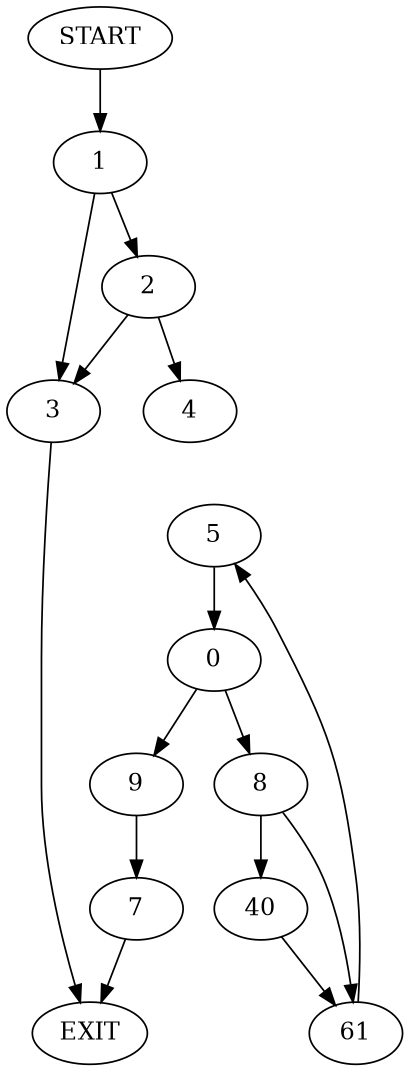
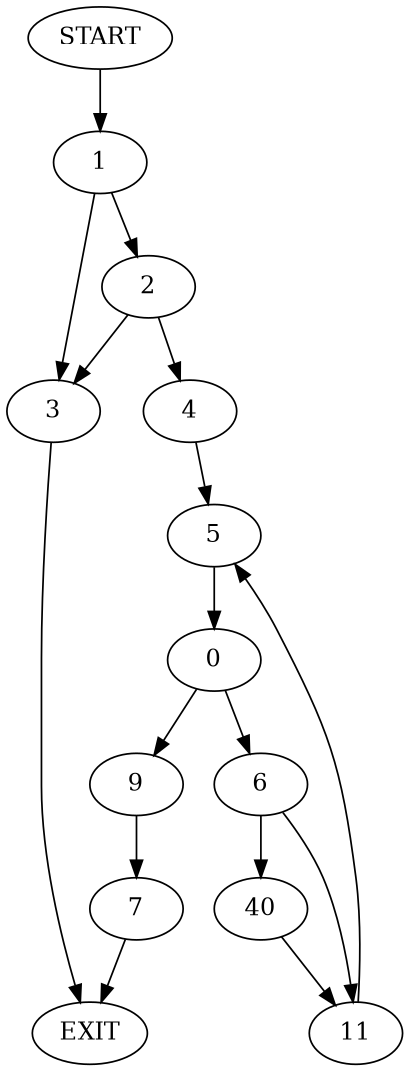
none -> (200, 464)
(261, 784) -> (261, 784)
(356, 1033) -> (356, 1033)
